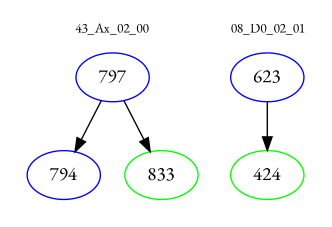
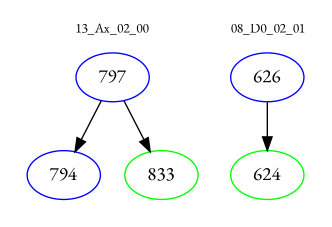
(113, 29) -> (113, 29)
(267, 77) -> (267, 77)
(267, 175) -> (267, 175)
